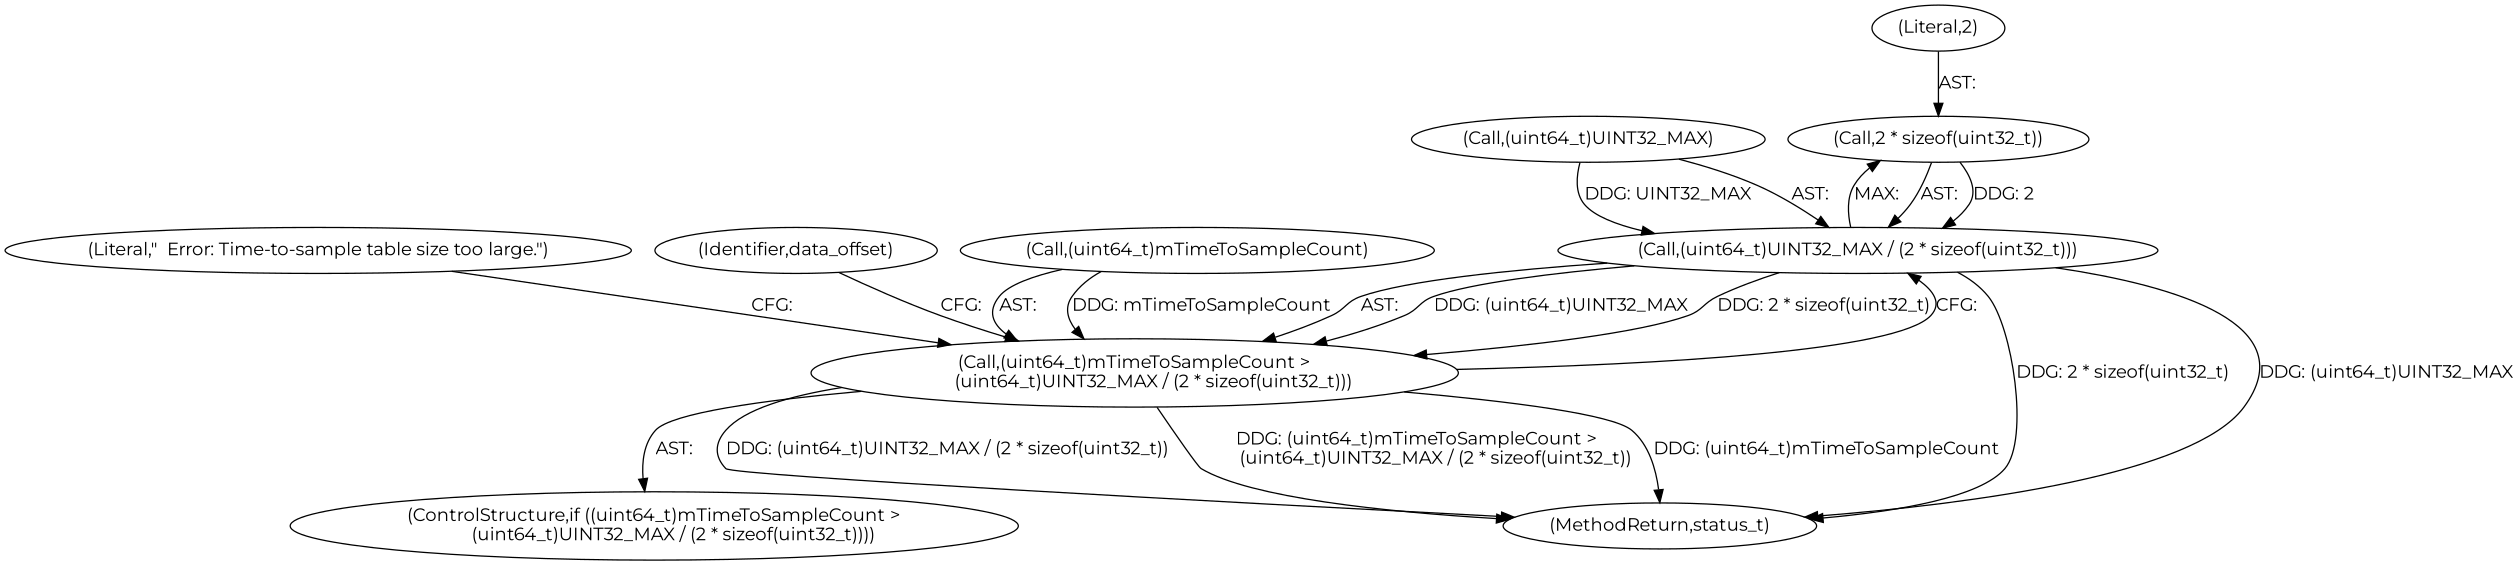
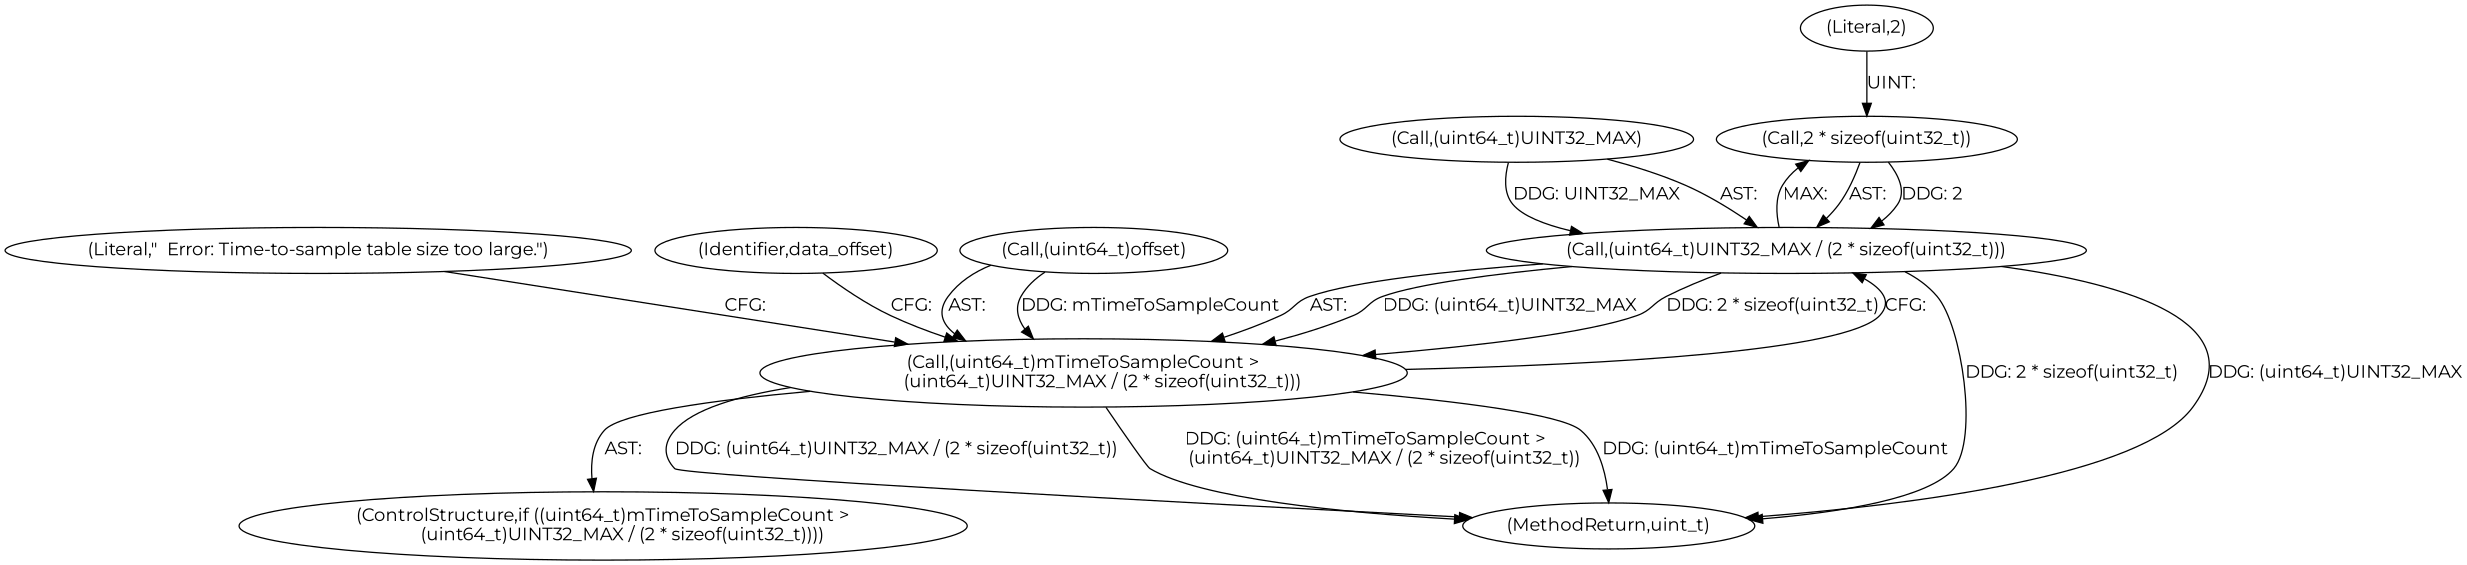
(1960, 84) -> (1894, 84)
(1197, 250) -> (1094, 250)
(1660, 526) -> (1609, 526)
